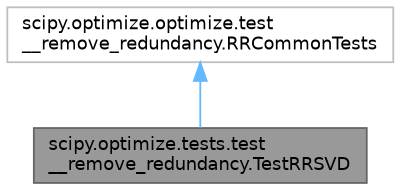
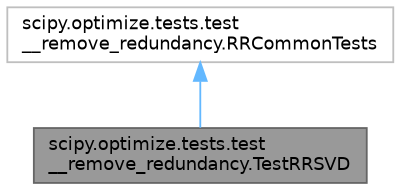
(200, 35) -> (200, 35)
